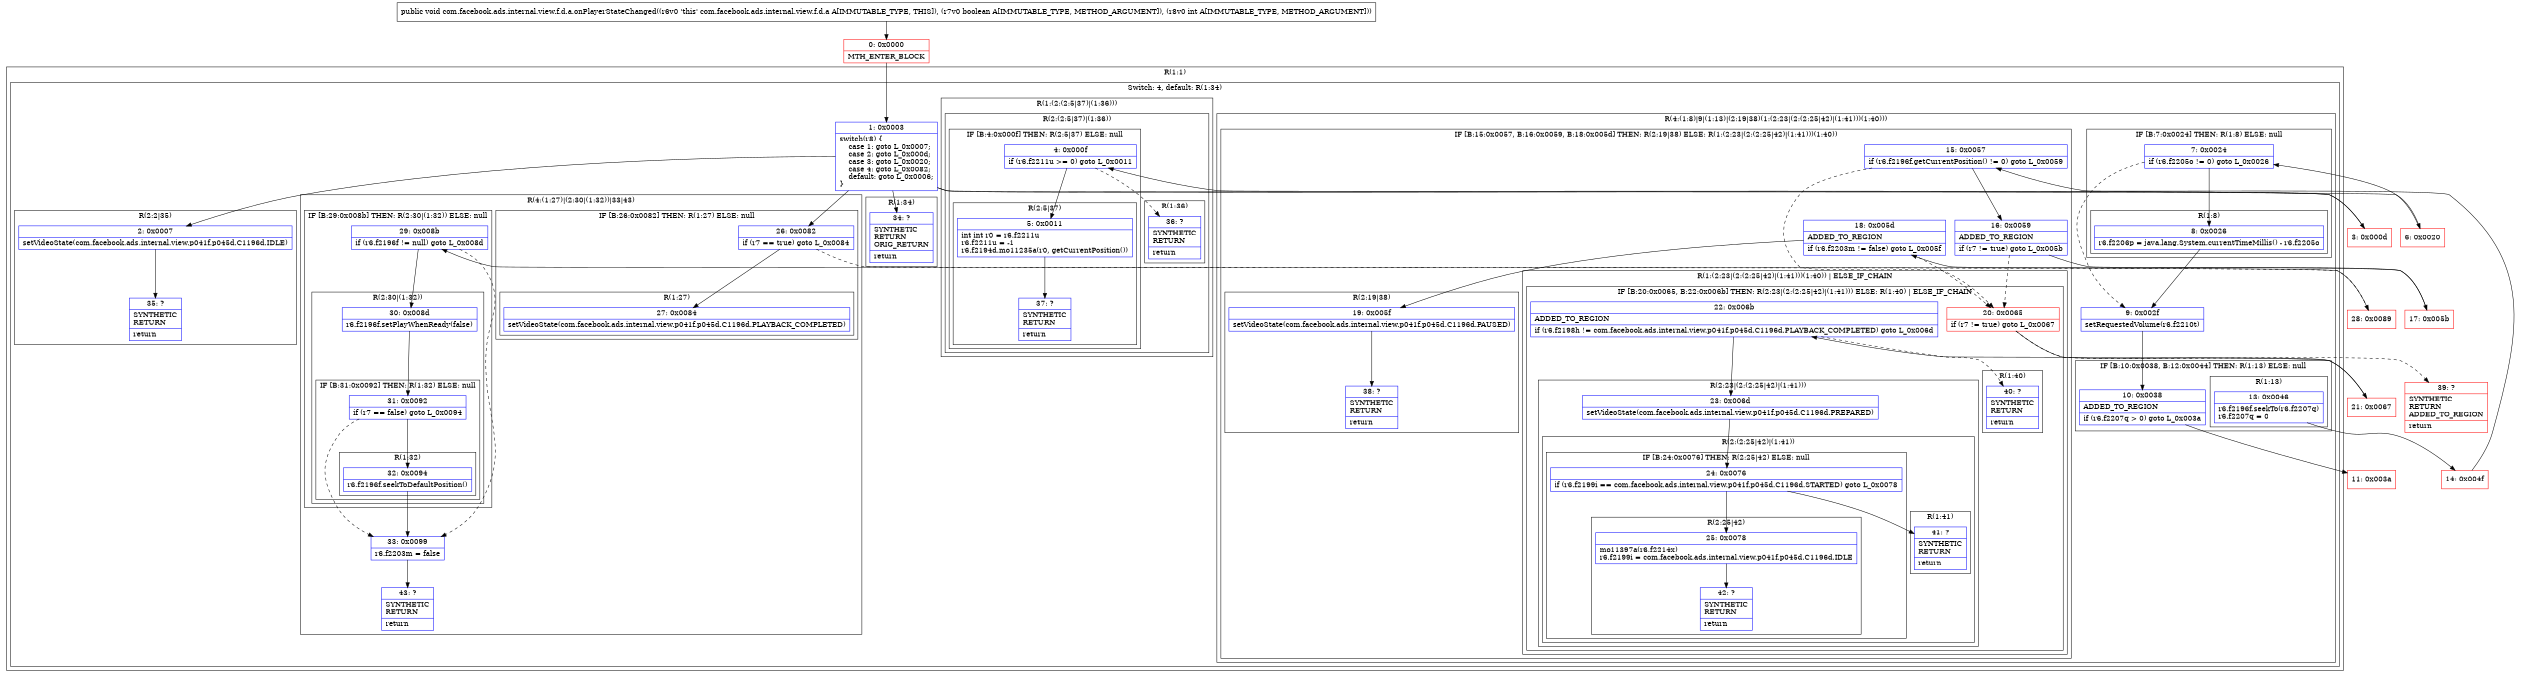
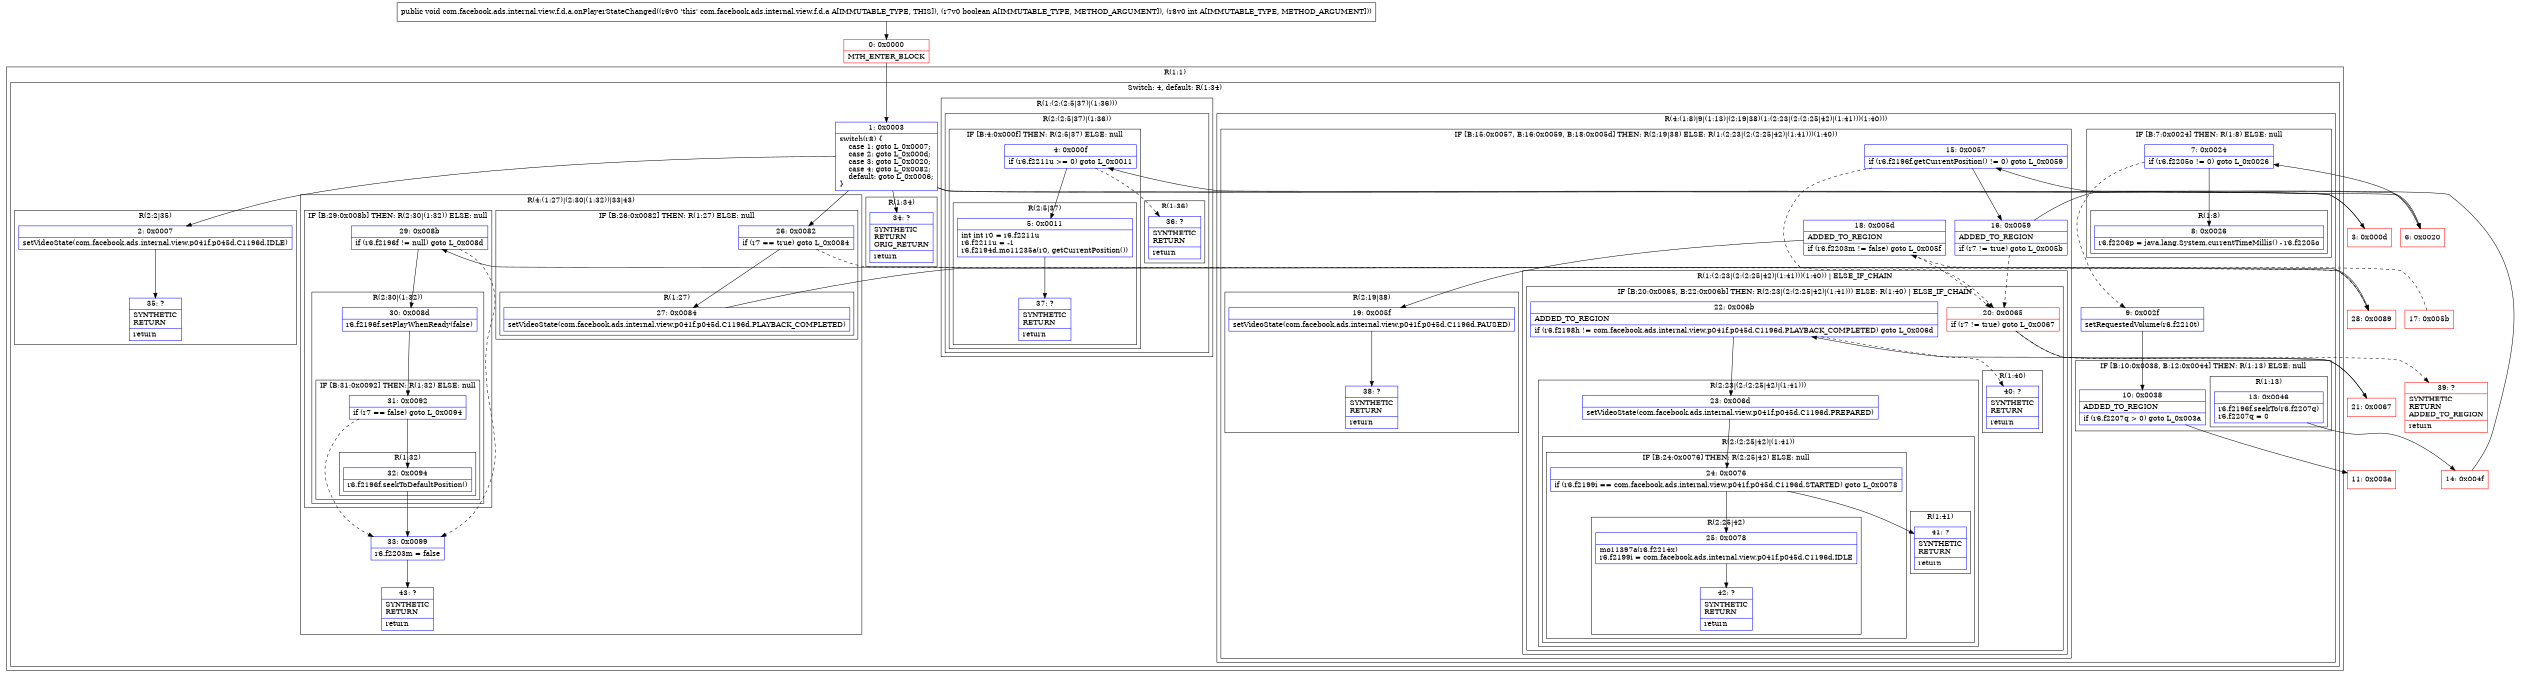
(2182, 267) -> (2182, 267)
none -> (1553, 268)
(2246, 268) -> (2231, 192)
(2177, 277) -> none
